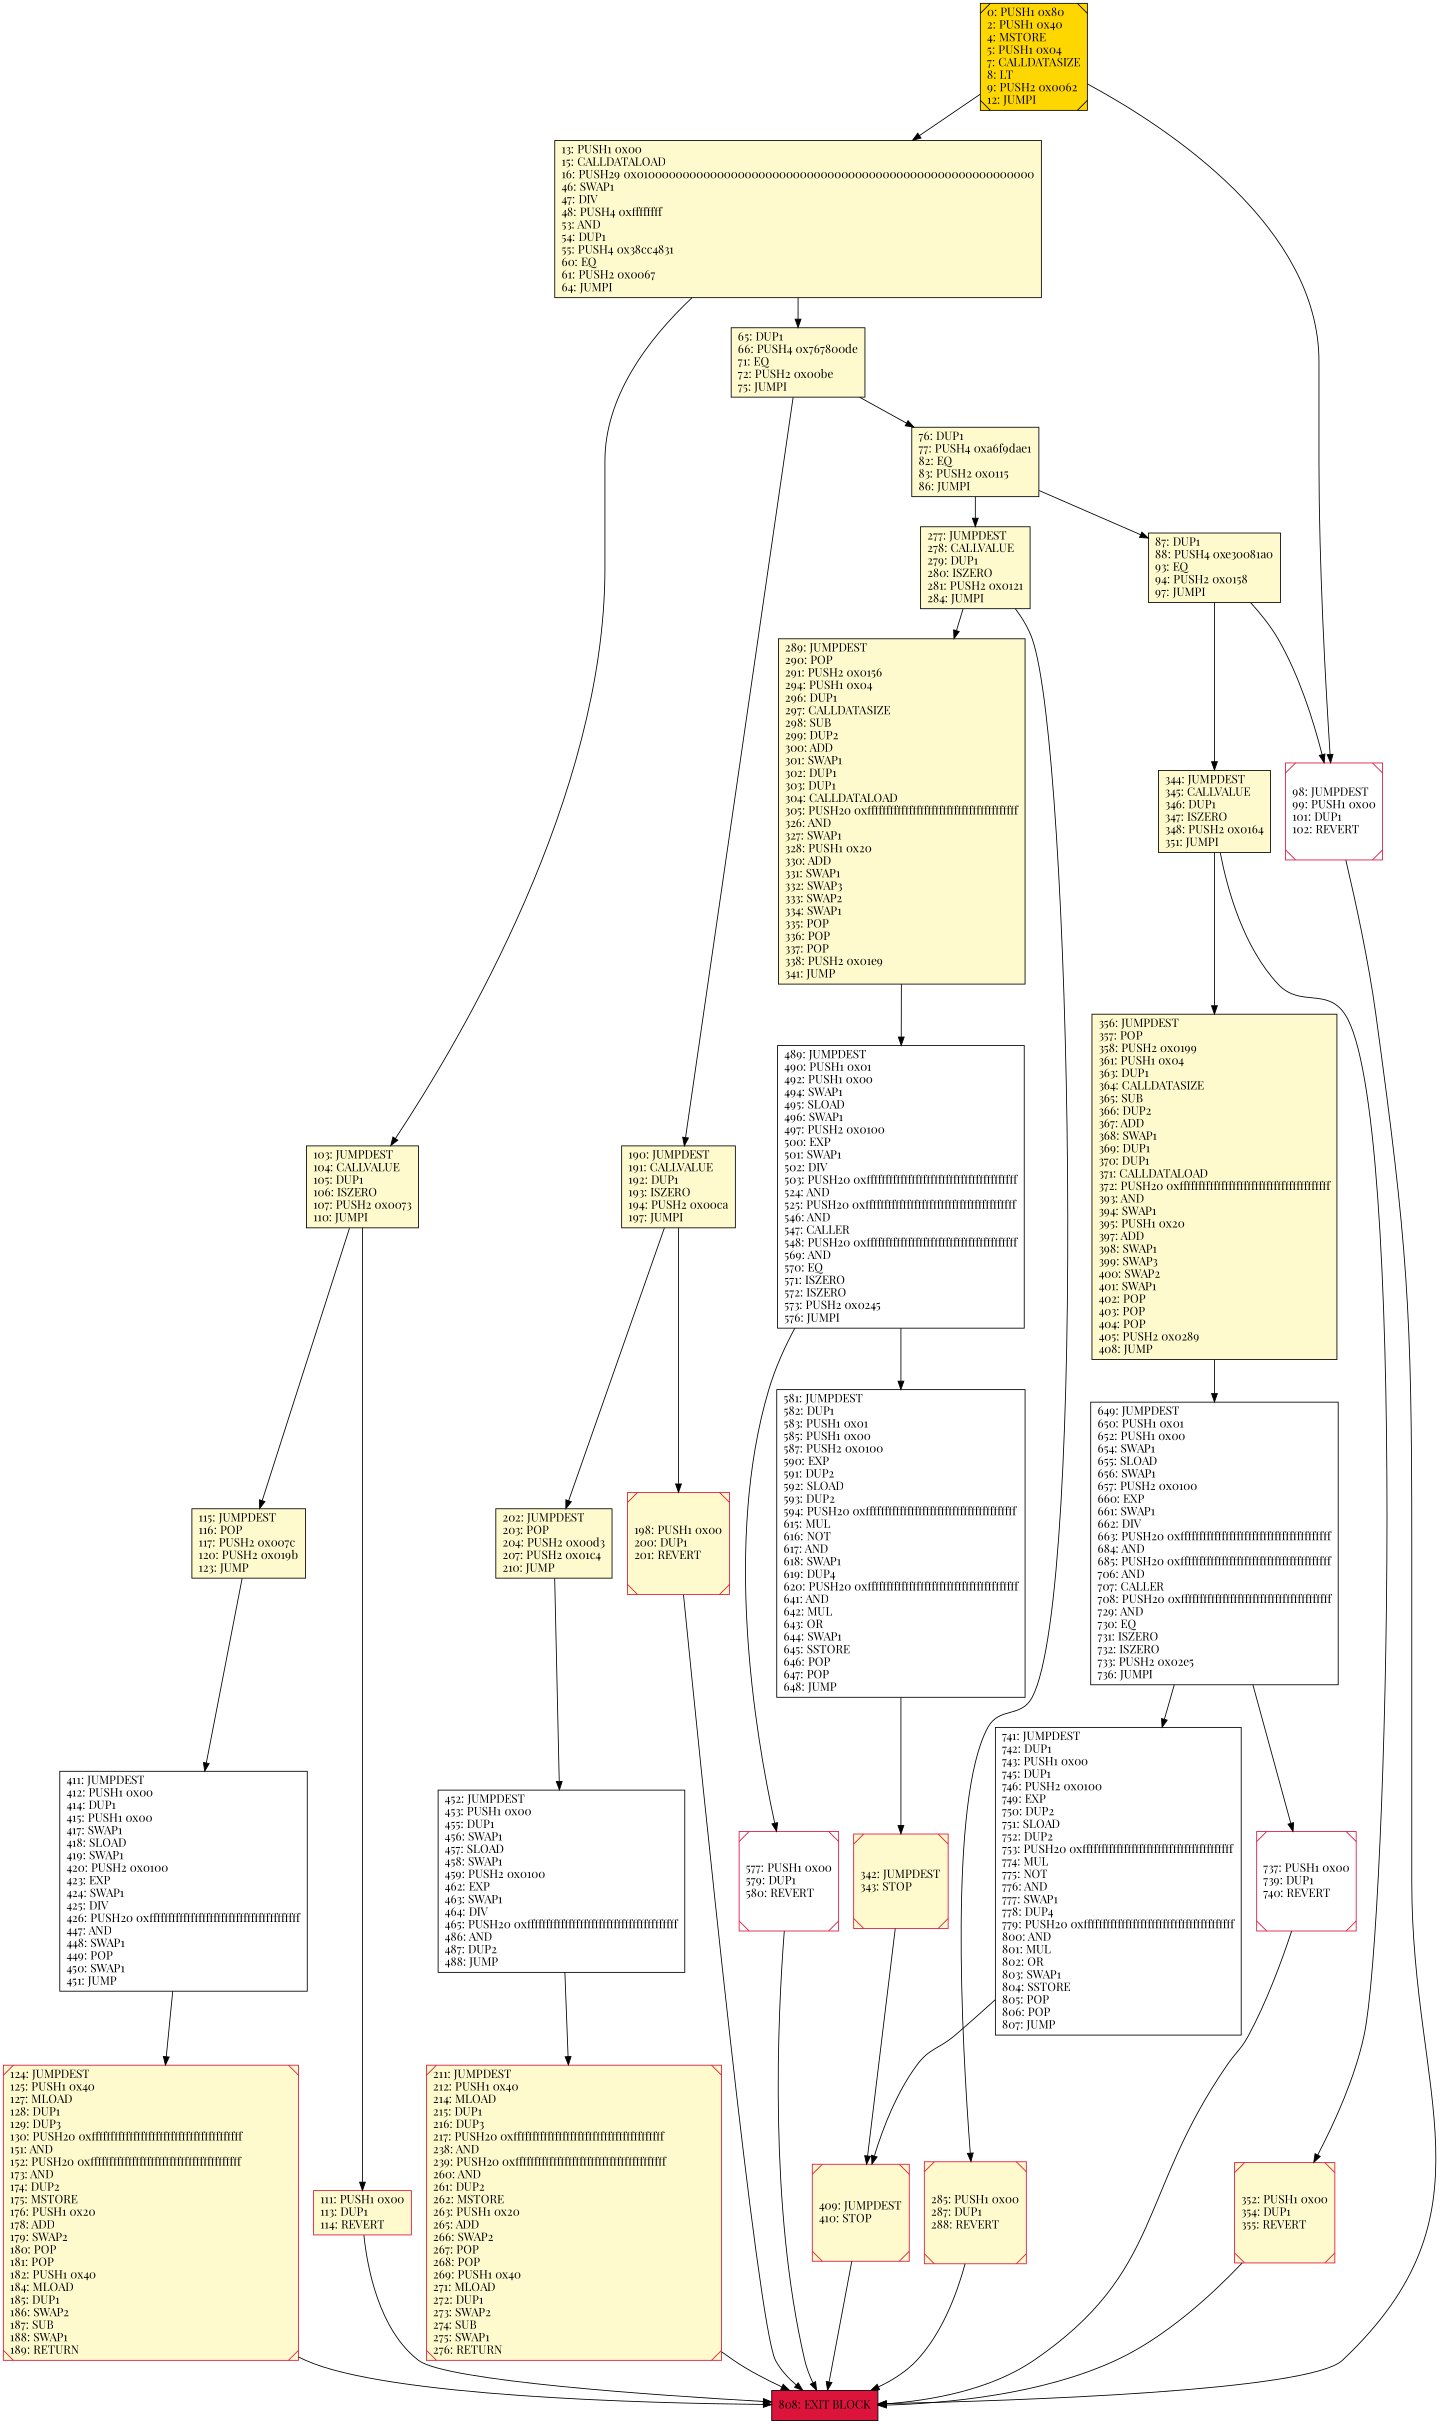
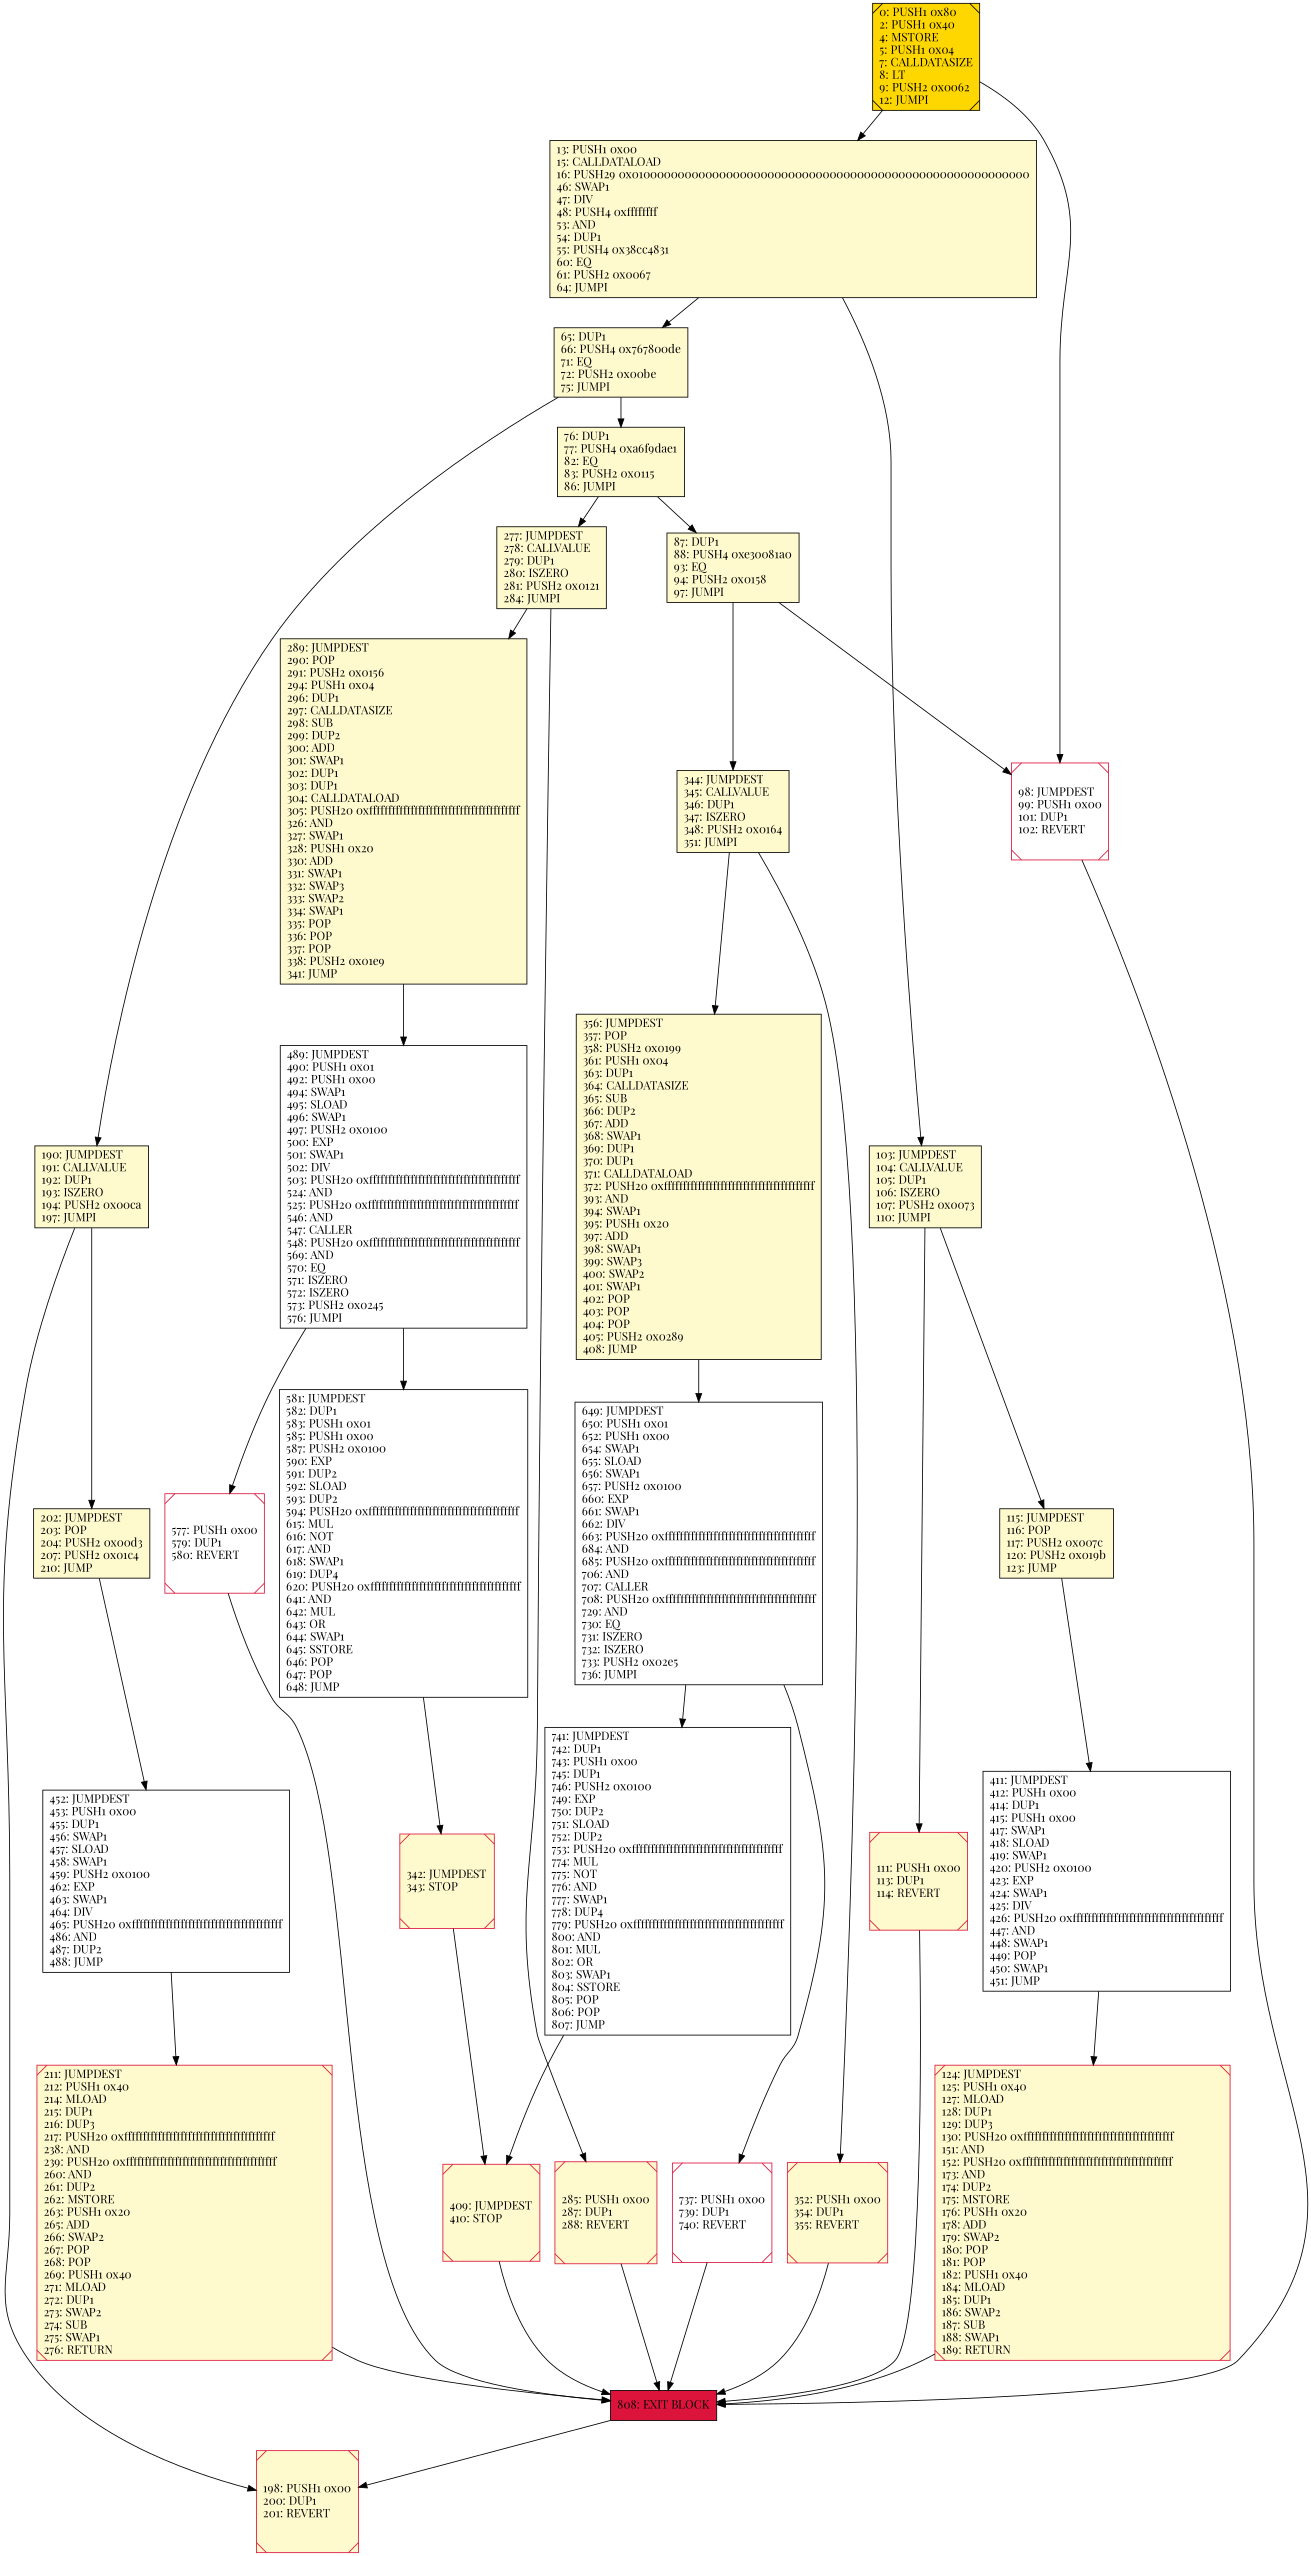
(725, 1994) -> (489, 2453)
(362, 2213) -> (919, 1881)
